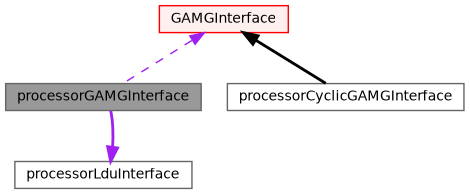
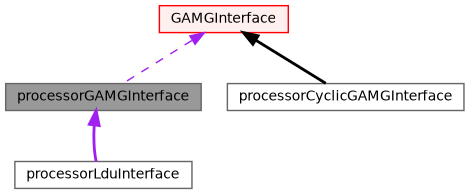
(113, 129) -> (94, 143)
